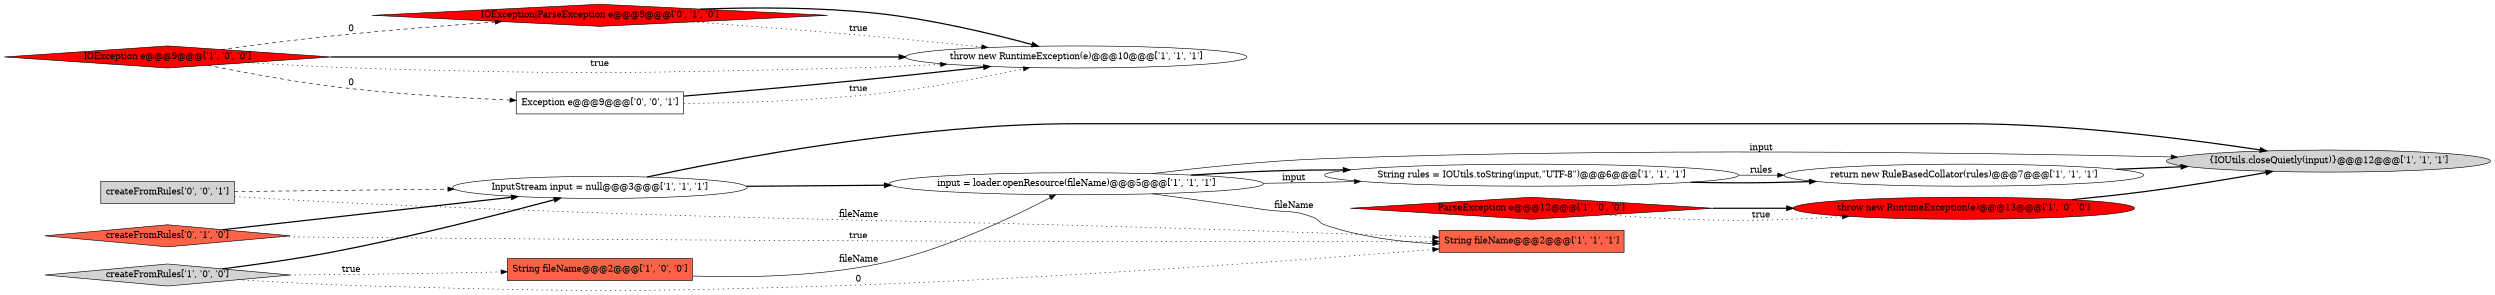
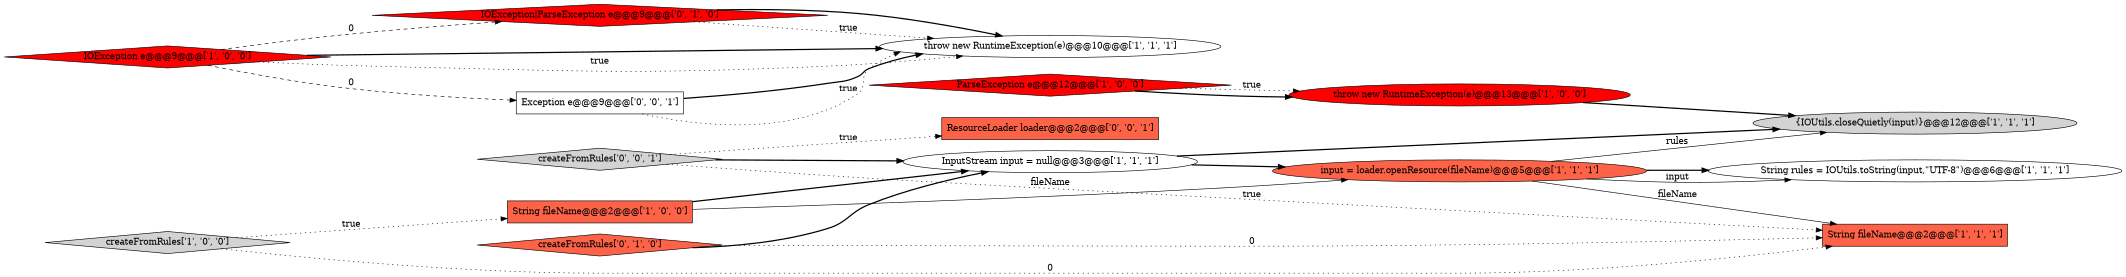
none -> (1050, 129)
(1761, 148) -> (1677, 142)
(1964, 175) -> none
(1076, 184) -> (1460, 171)
(341, 190) -> (806, 160)
(168, 192) -> (600, 159)
(858, 215) -> (1252, 195)
(858, 236) -> (1252, 242)
(381, 242) -> (827, 187)
